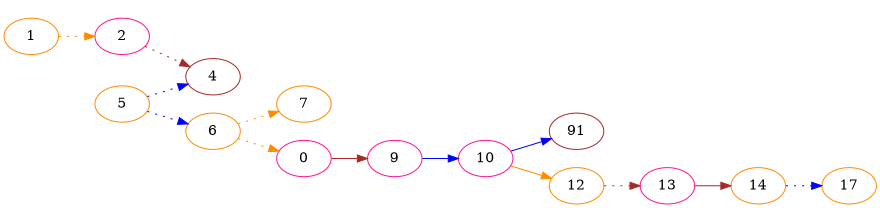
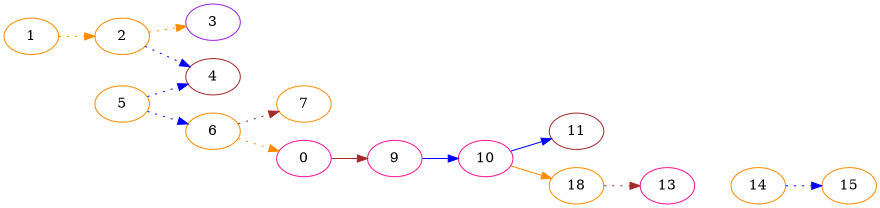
none -> (213, 22)
(122, 36) -> (122, 36)
(163, 54) -> (163, 54)
(254, 119) -> (254, 119)
(577, 131) -> (577, 131)
(577, 186) -> (577, 186)
(708, 186) -> none
(849, 186) -> (849, 186)
